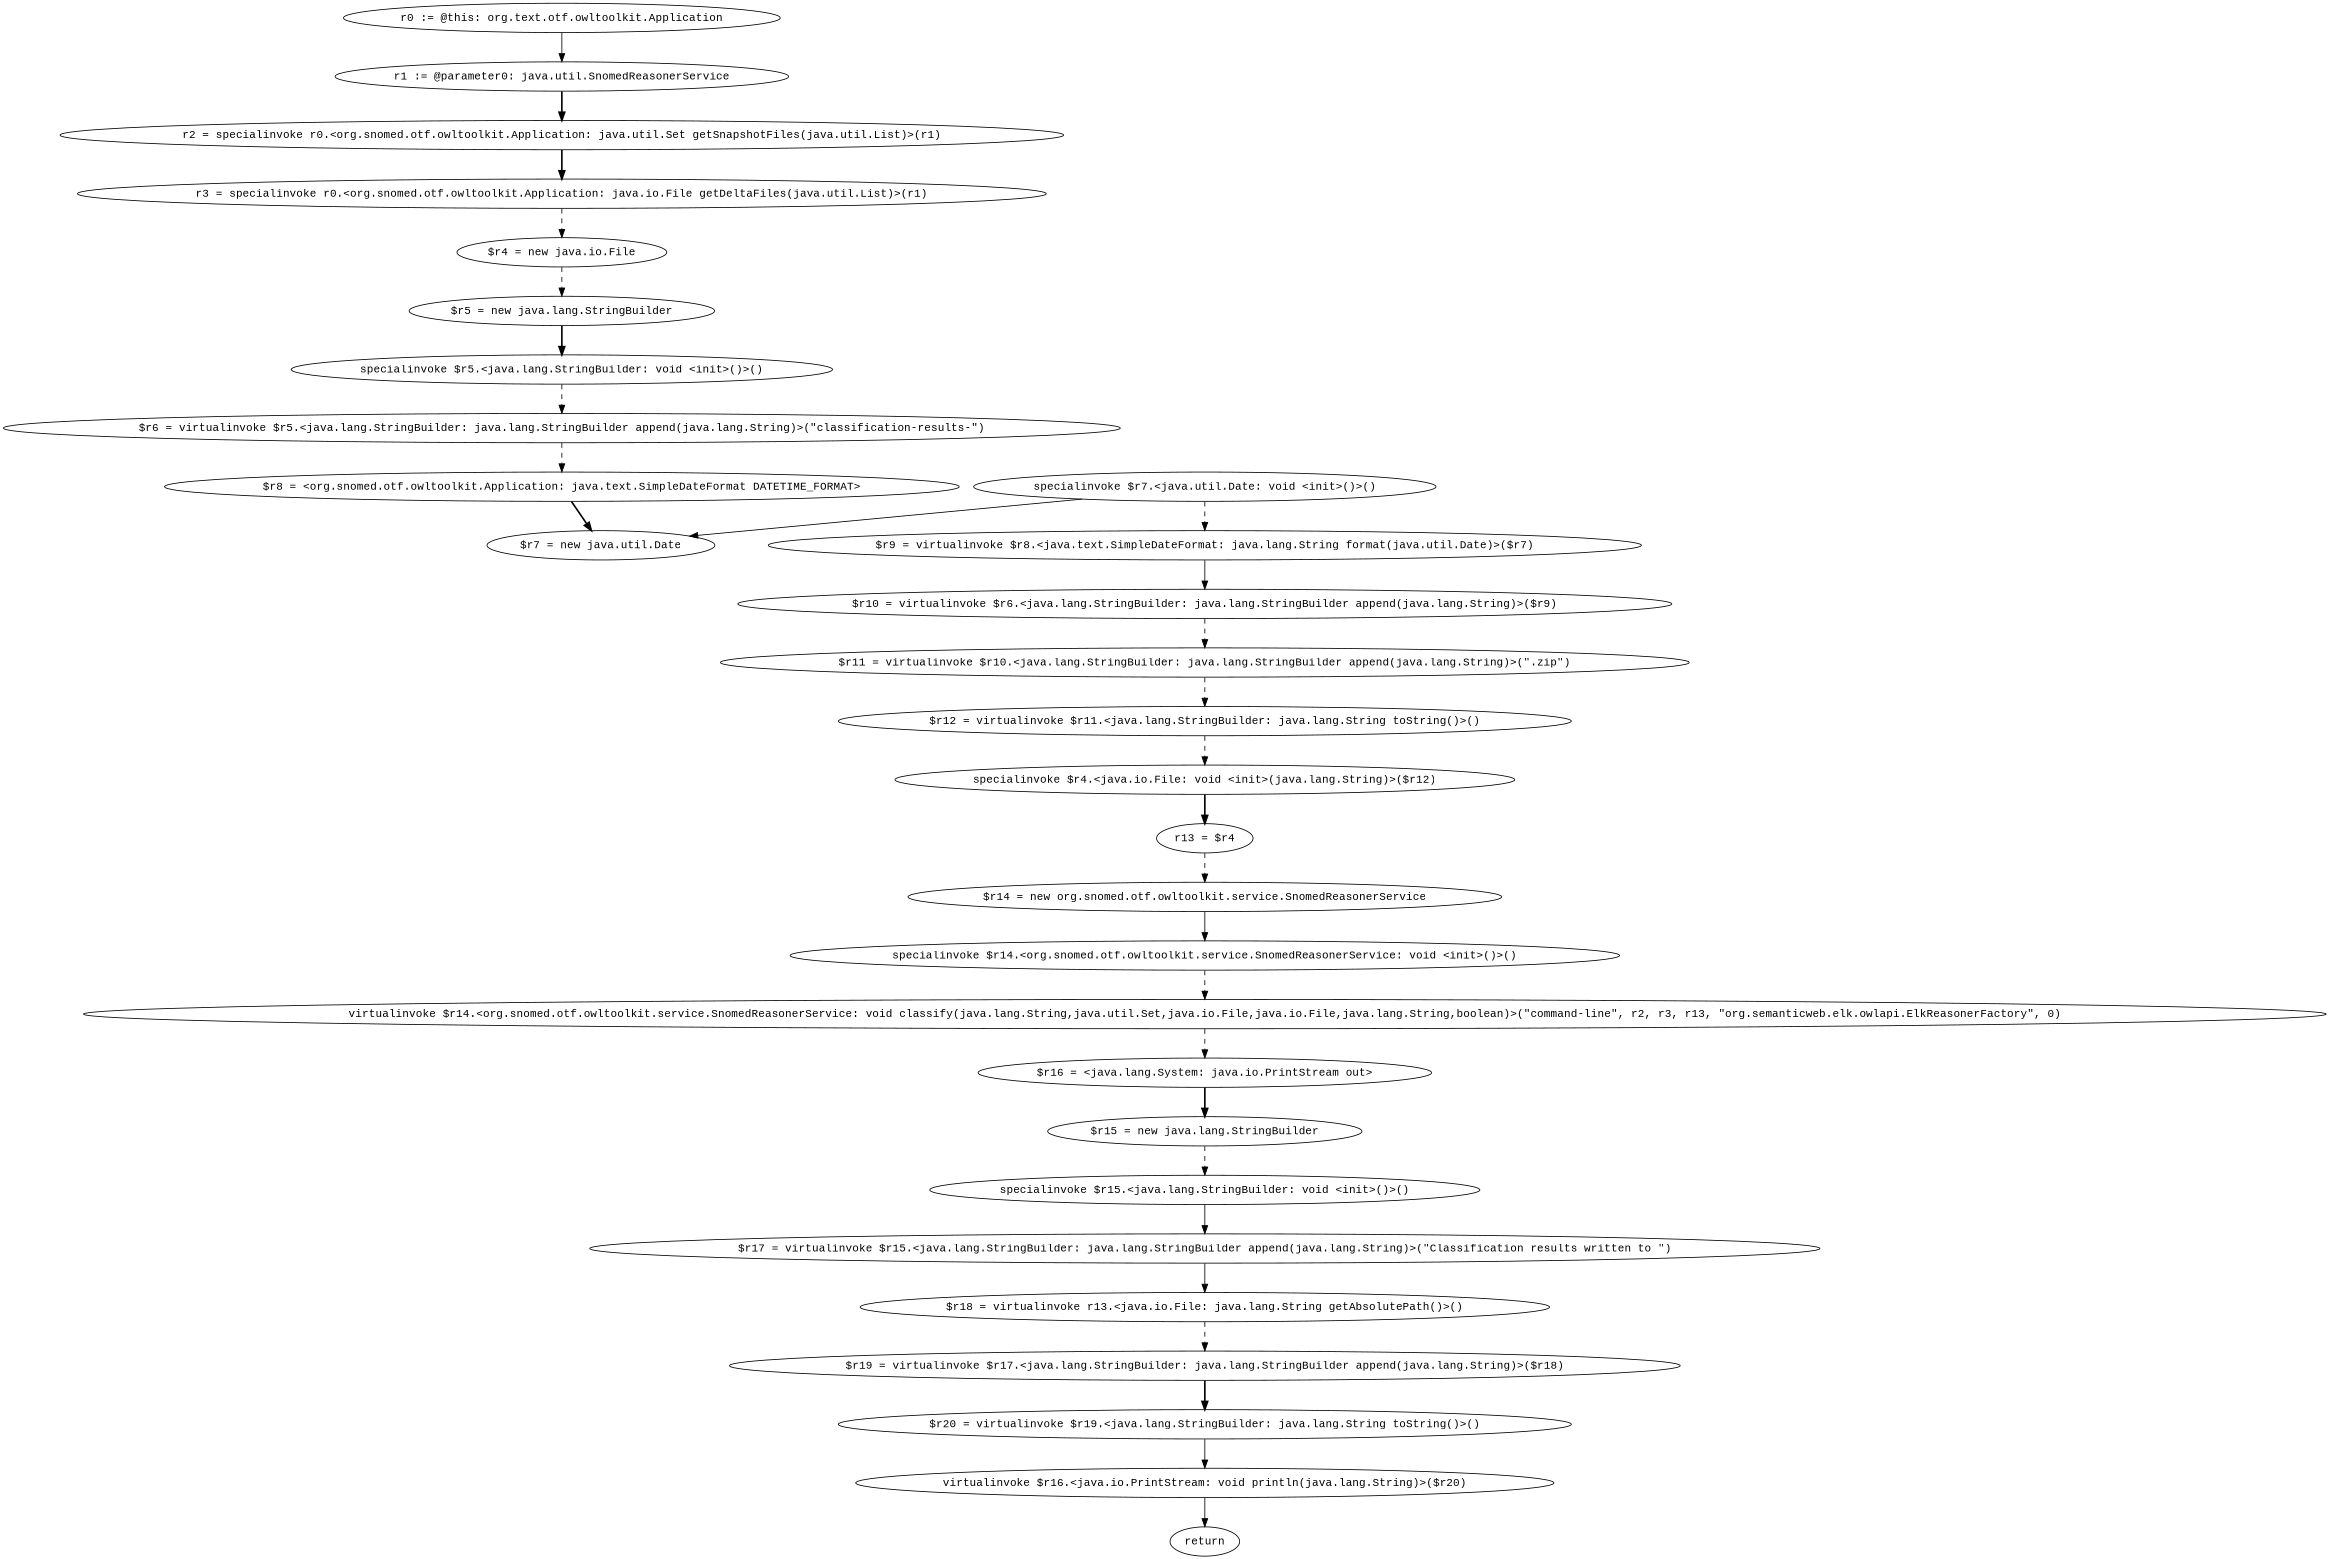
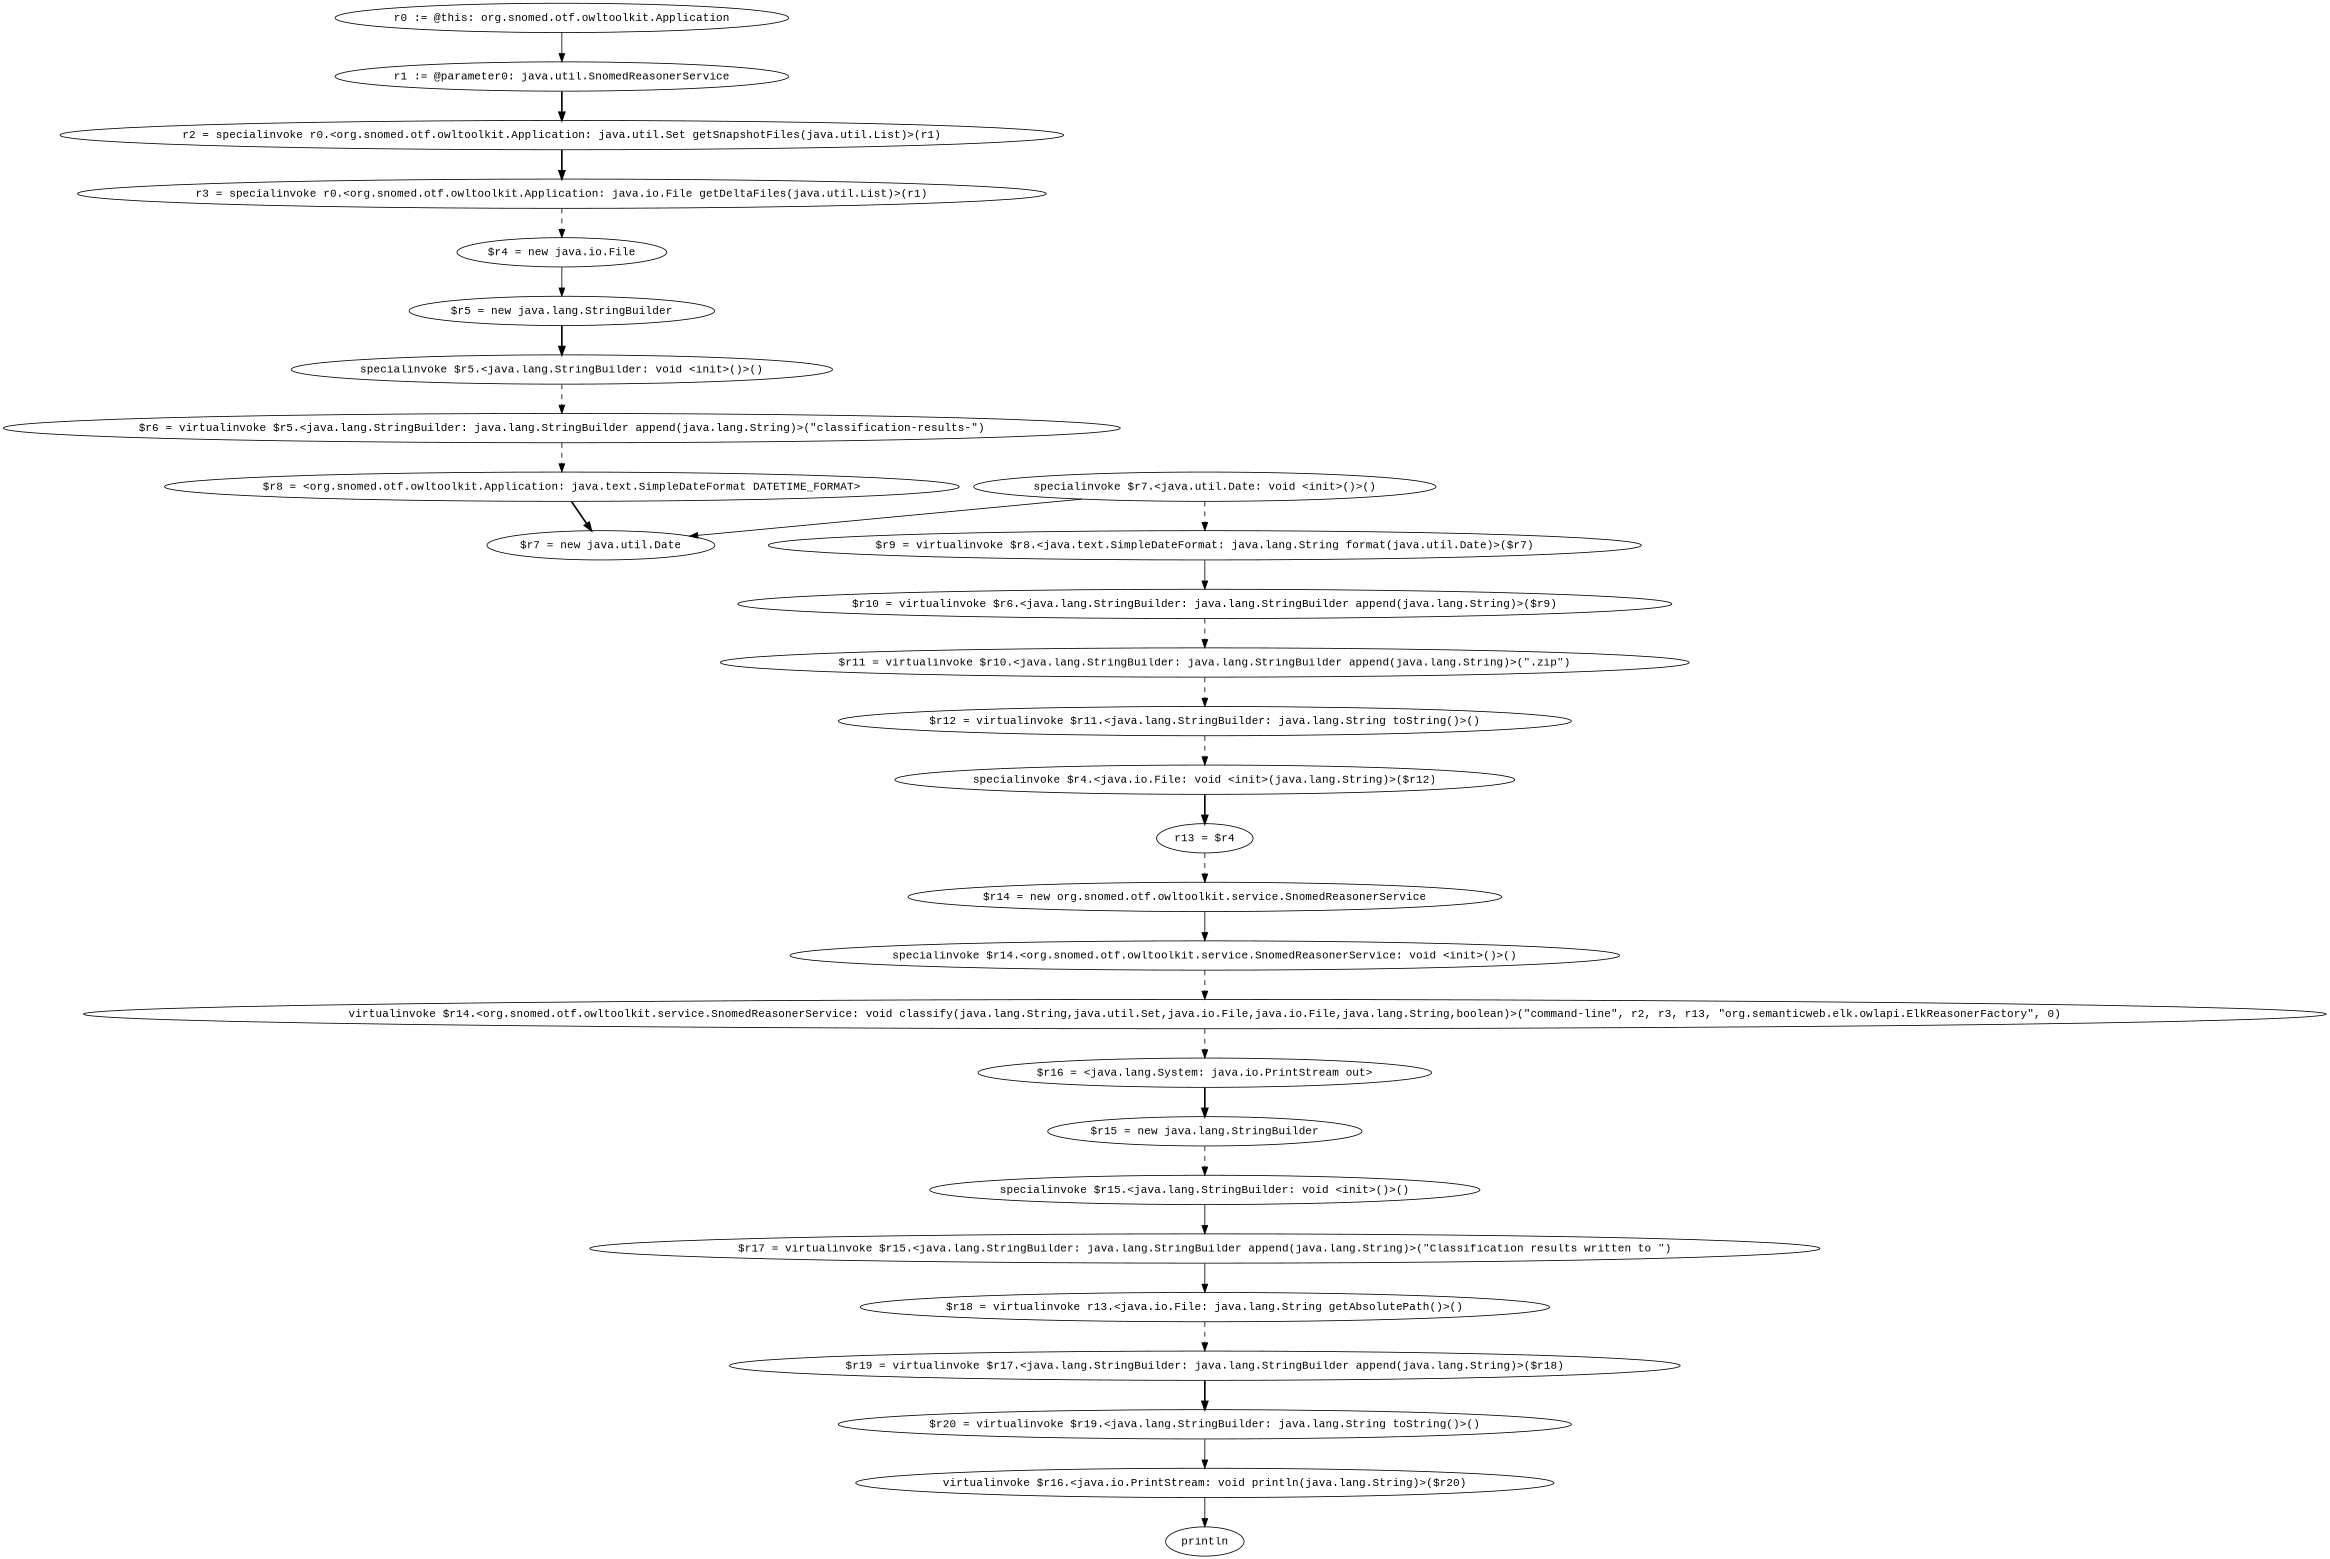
(562, 18) -> (562, 18)
(562, 278) -> (562, 278)
(1205, 1542) -> (1205, 1542)
